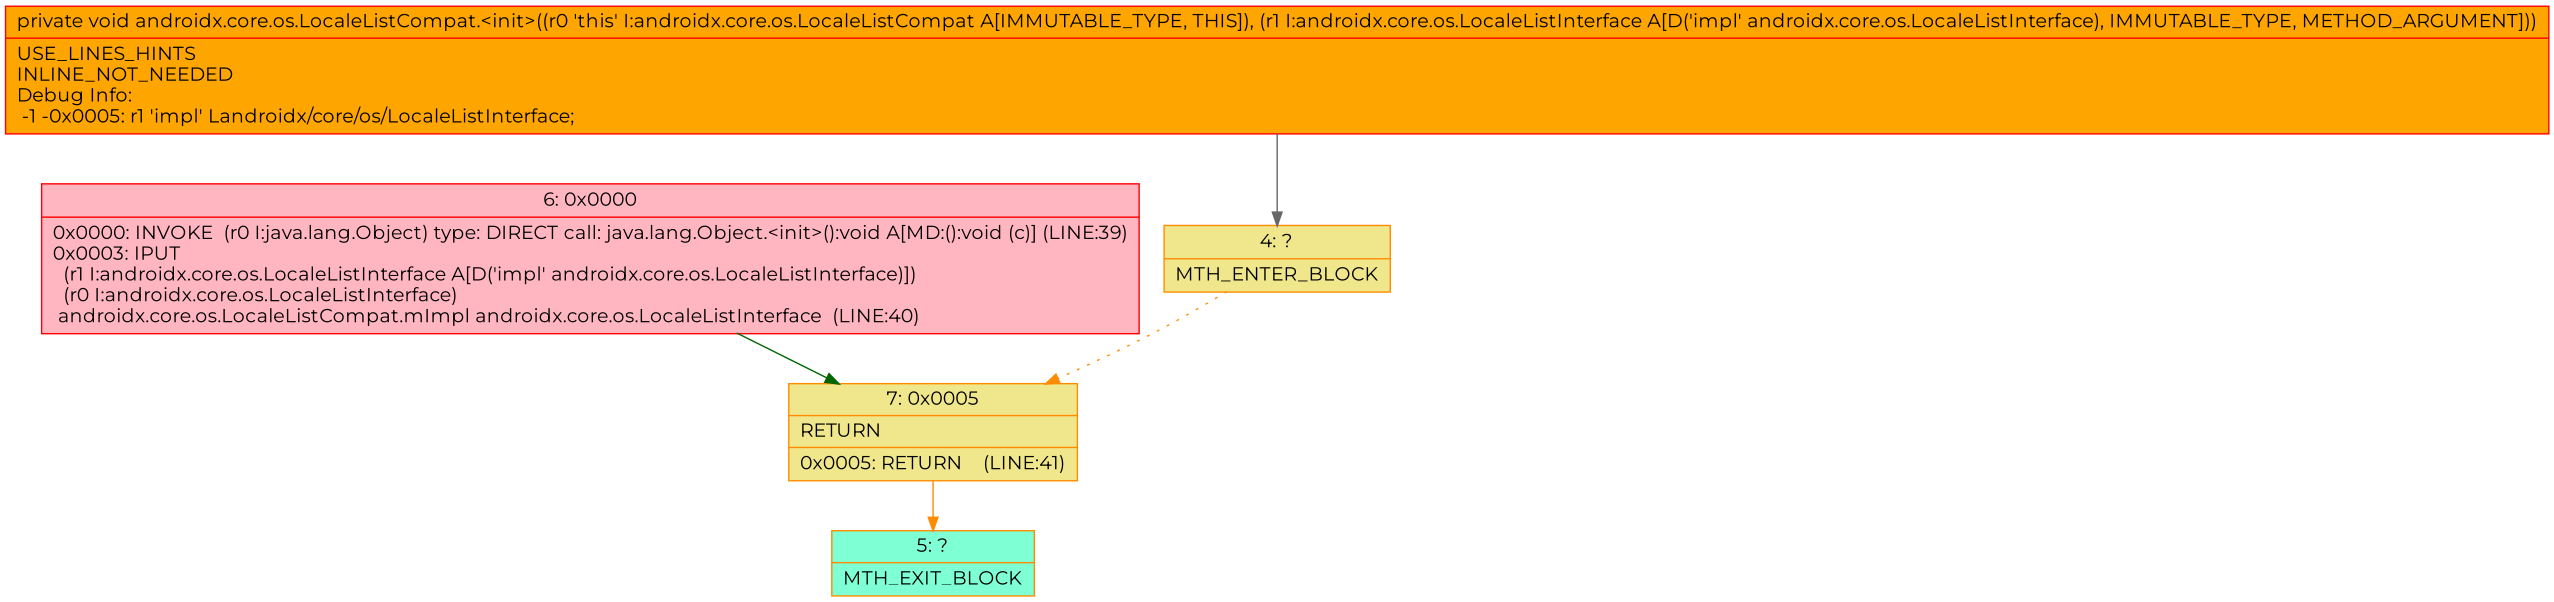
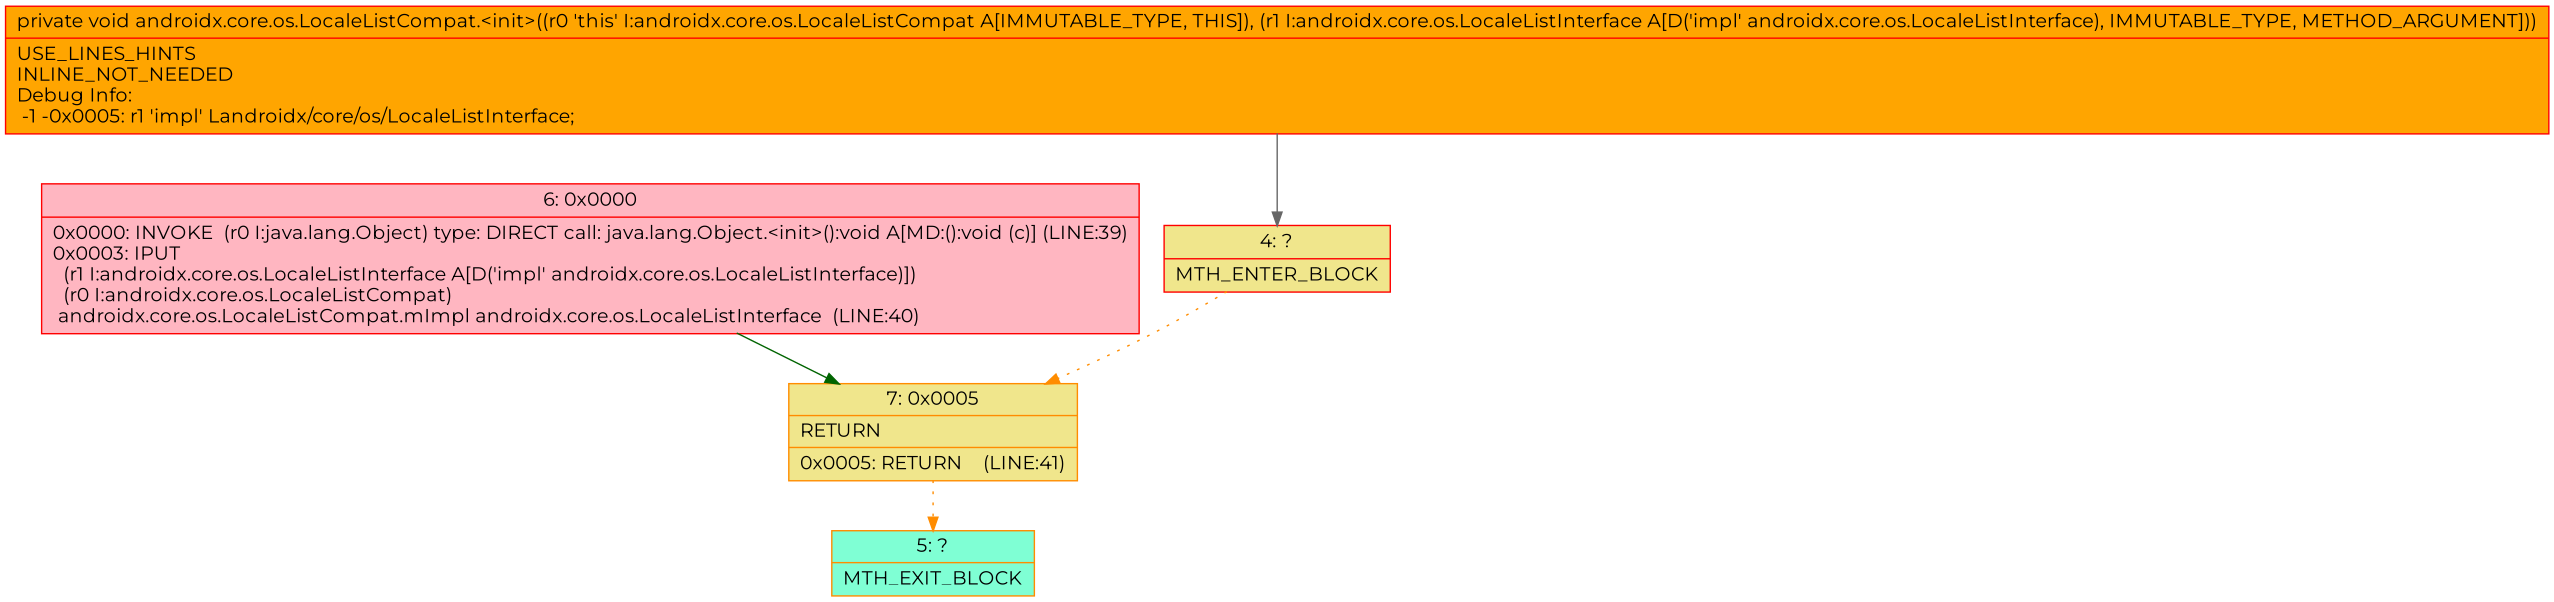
(1277, 259) -> (1277, 259)
(255, 296) -> (253, 296)
(933, 499) -> (933, 499)
